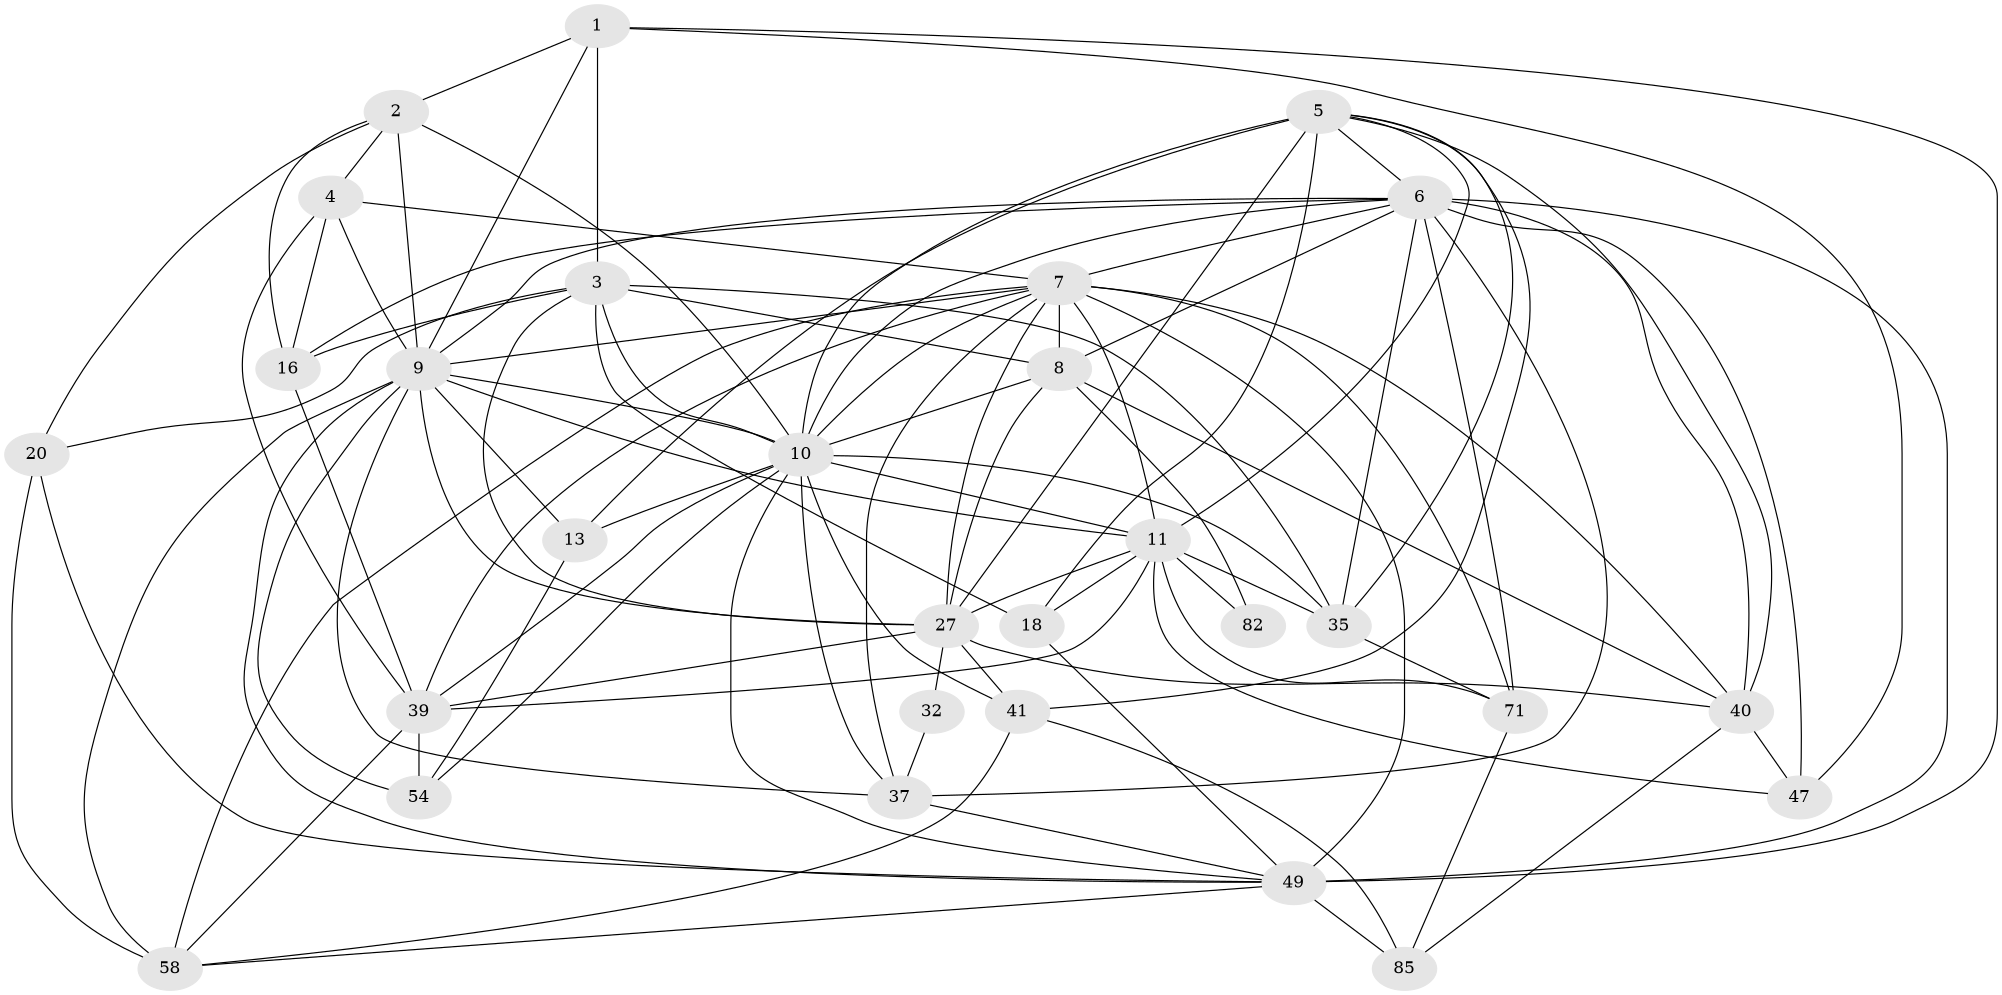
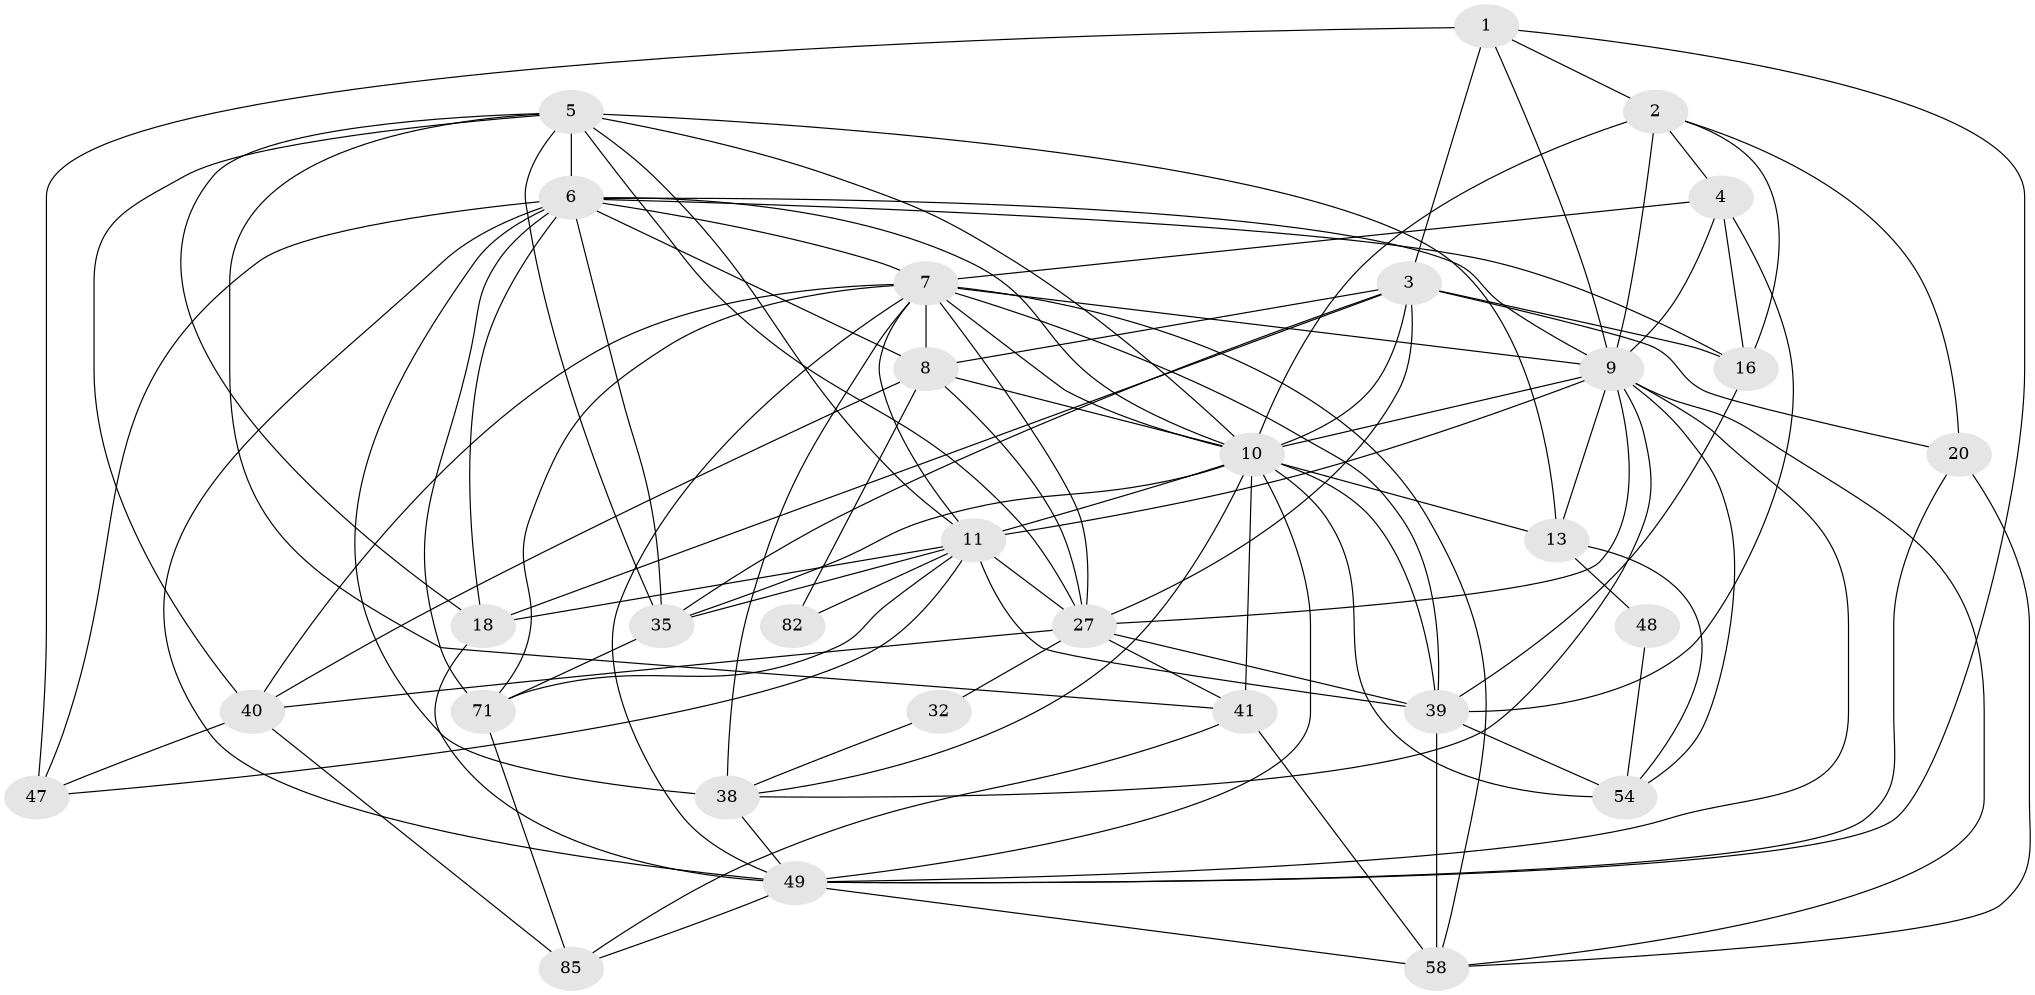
(1666, 395) -> (474, 401)
none -> (1647, 626)
(900, 797) -> (727, 797)
